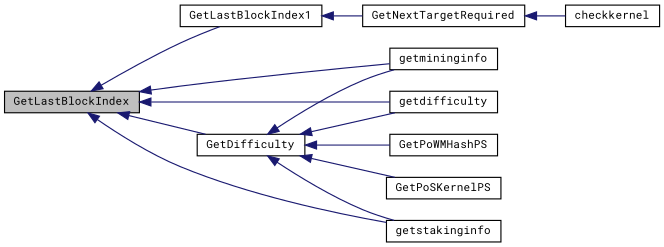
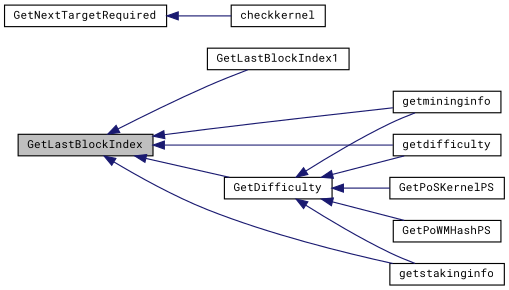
(348, 16) -> none
